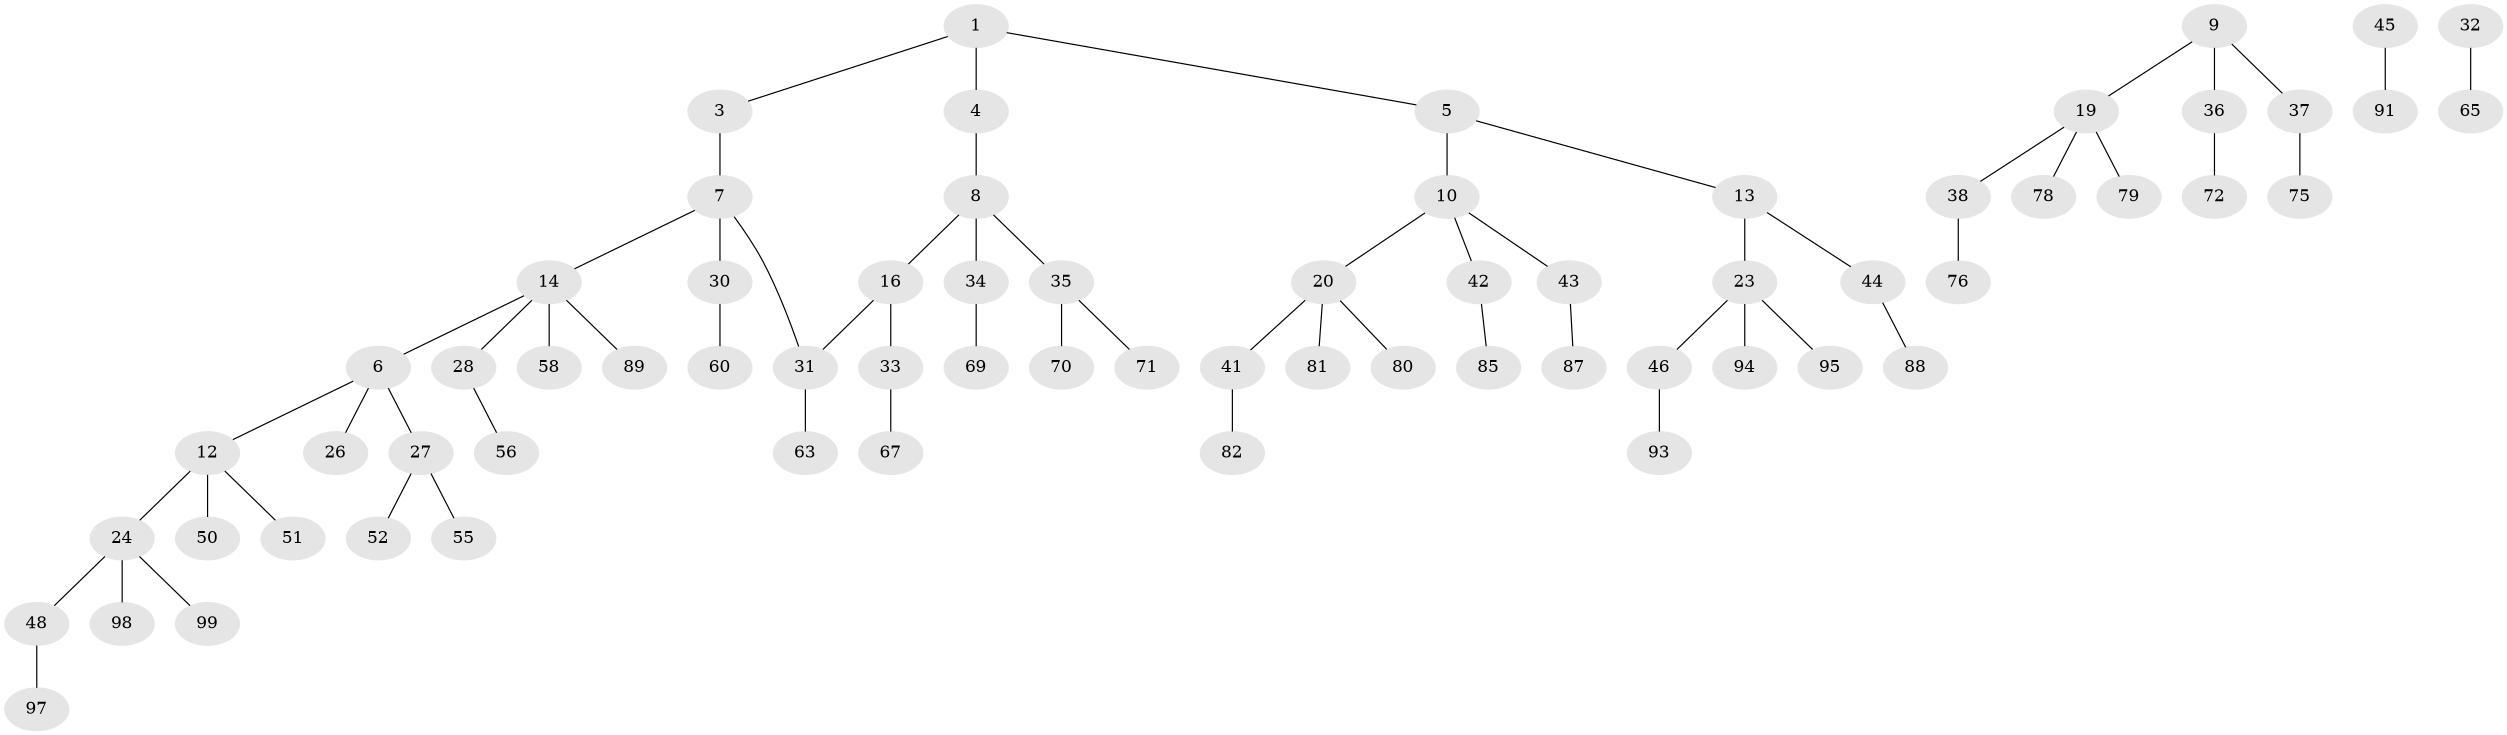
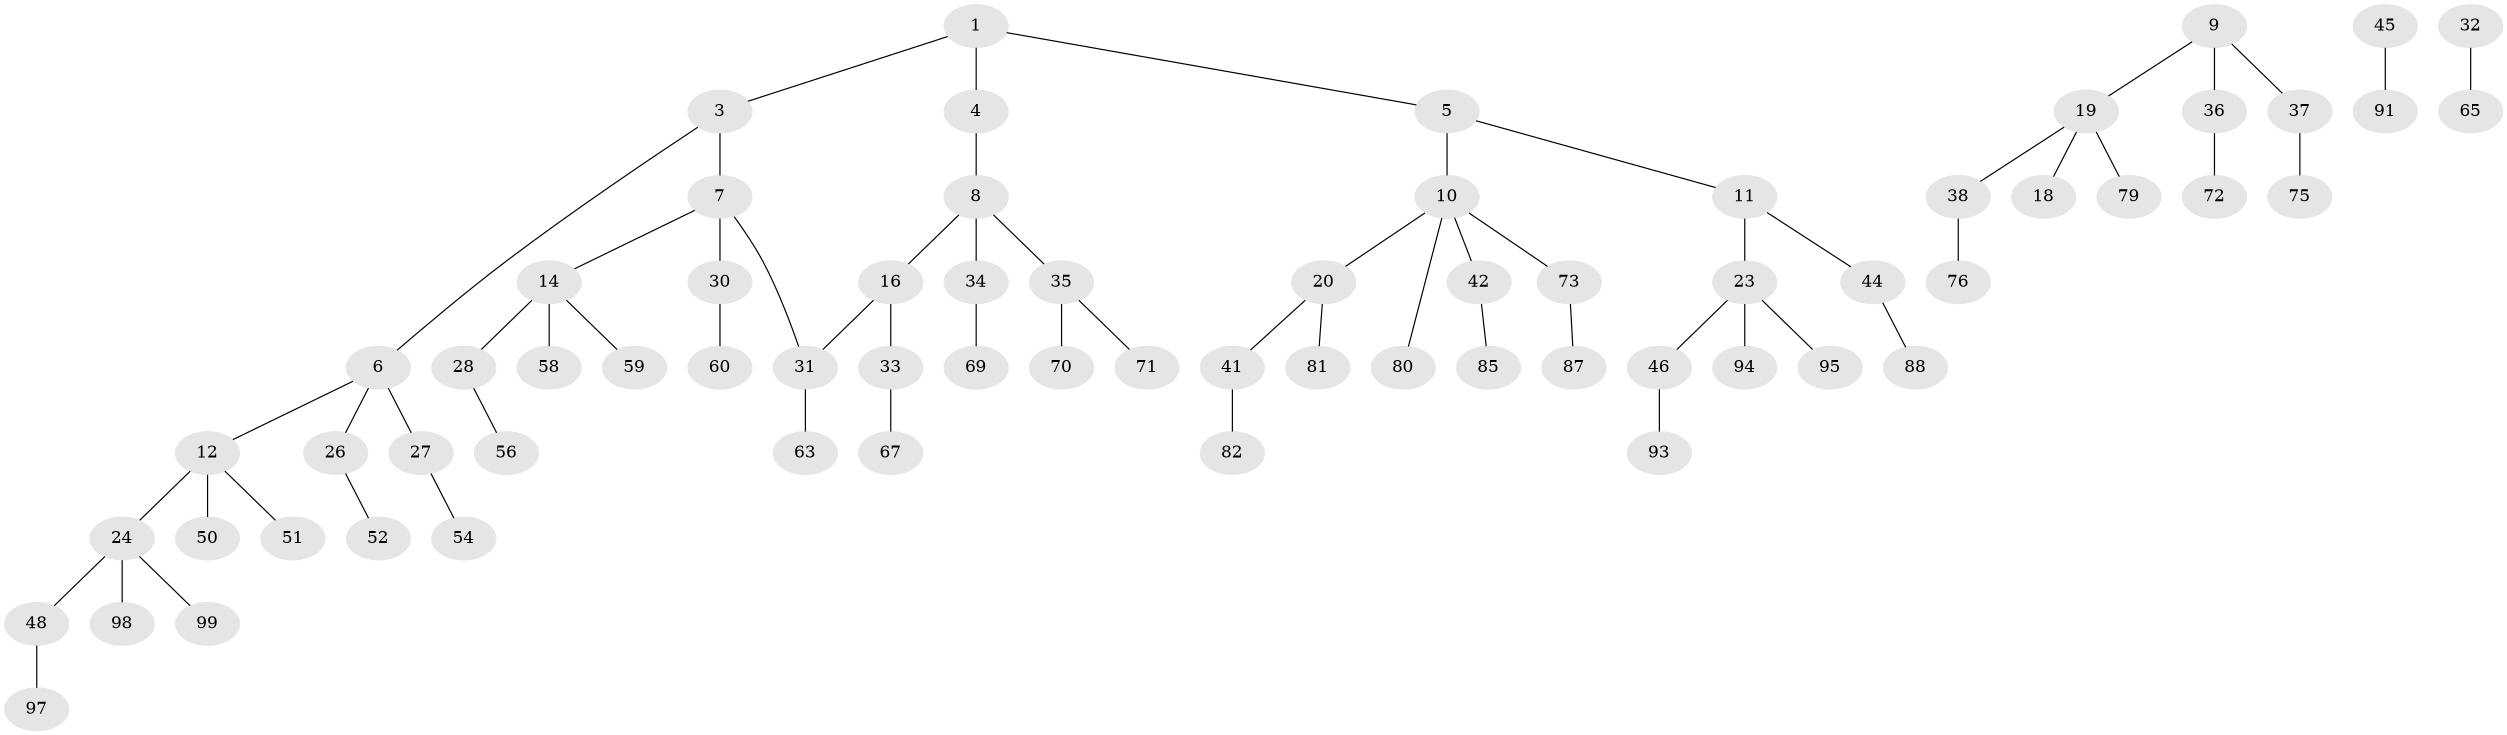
(1745, 197) -> (1745, 197)
(2044, 197) -> (2044, 197)
(1569, 282) -> (1569, 282)
(464, 325) -> (544, 234)
(1363, 325) -> (1425, 282)
(635, 368) -> (635, 368)
(400, 496) -> (357, 496)
(464, 538) -> (464, 538)
